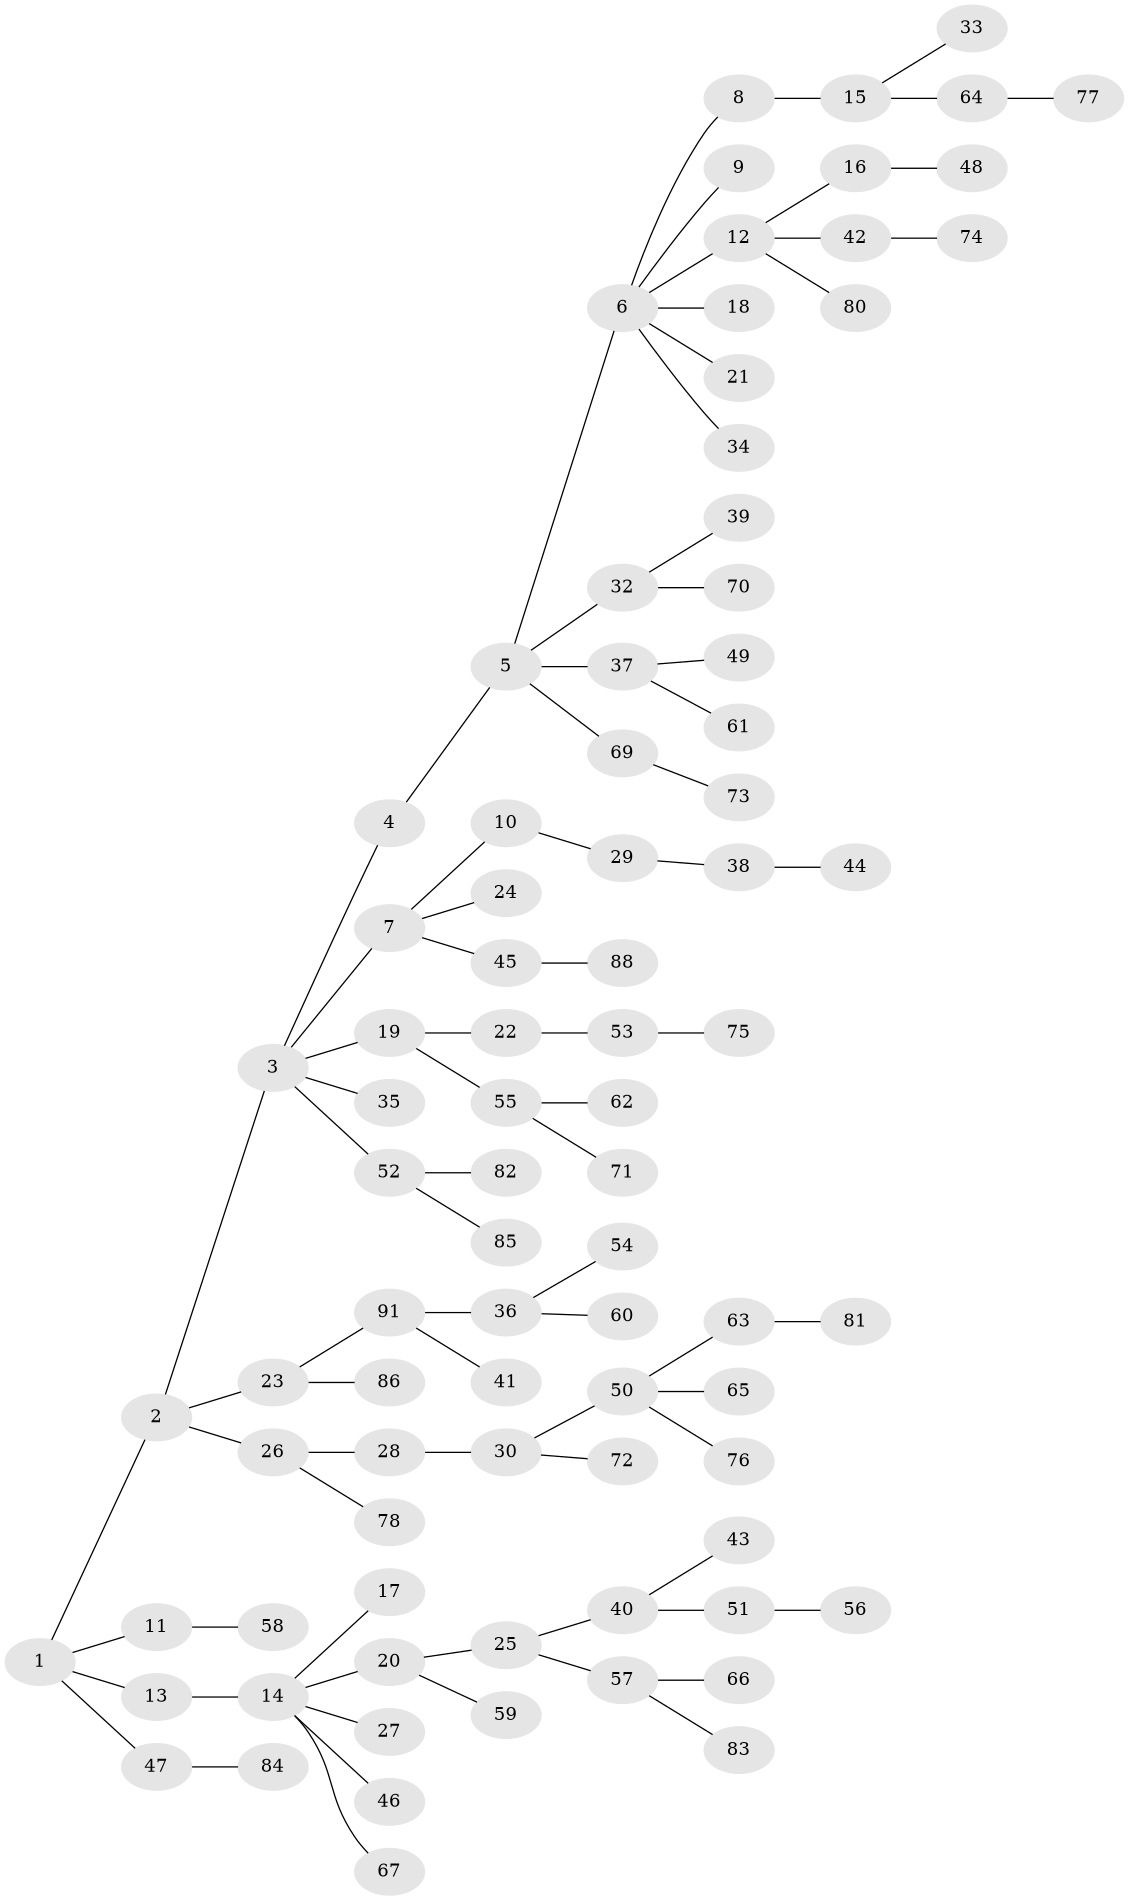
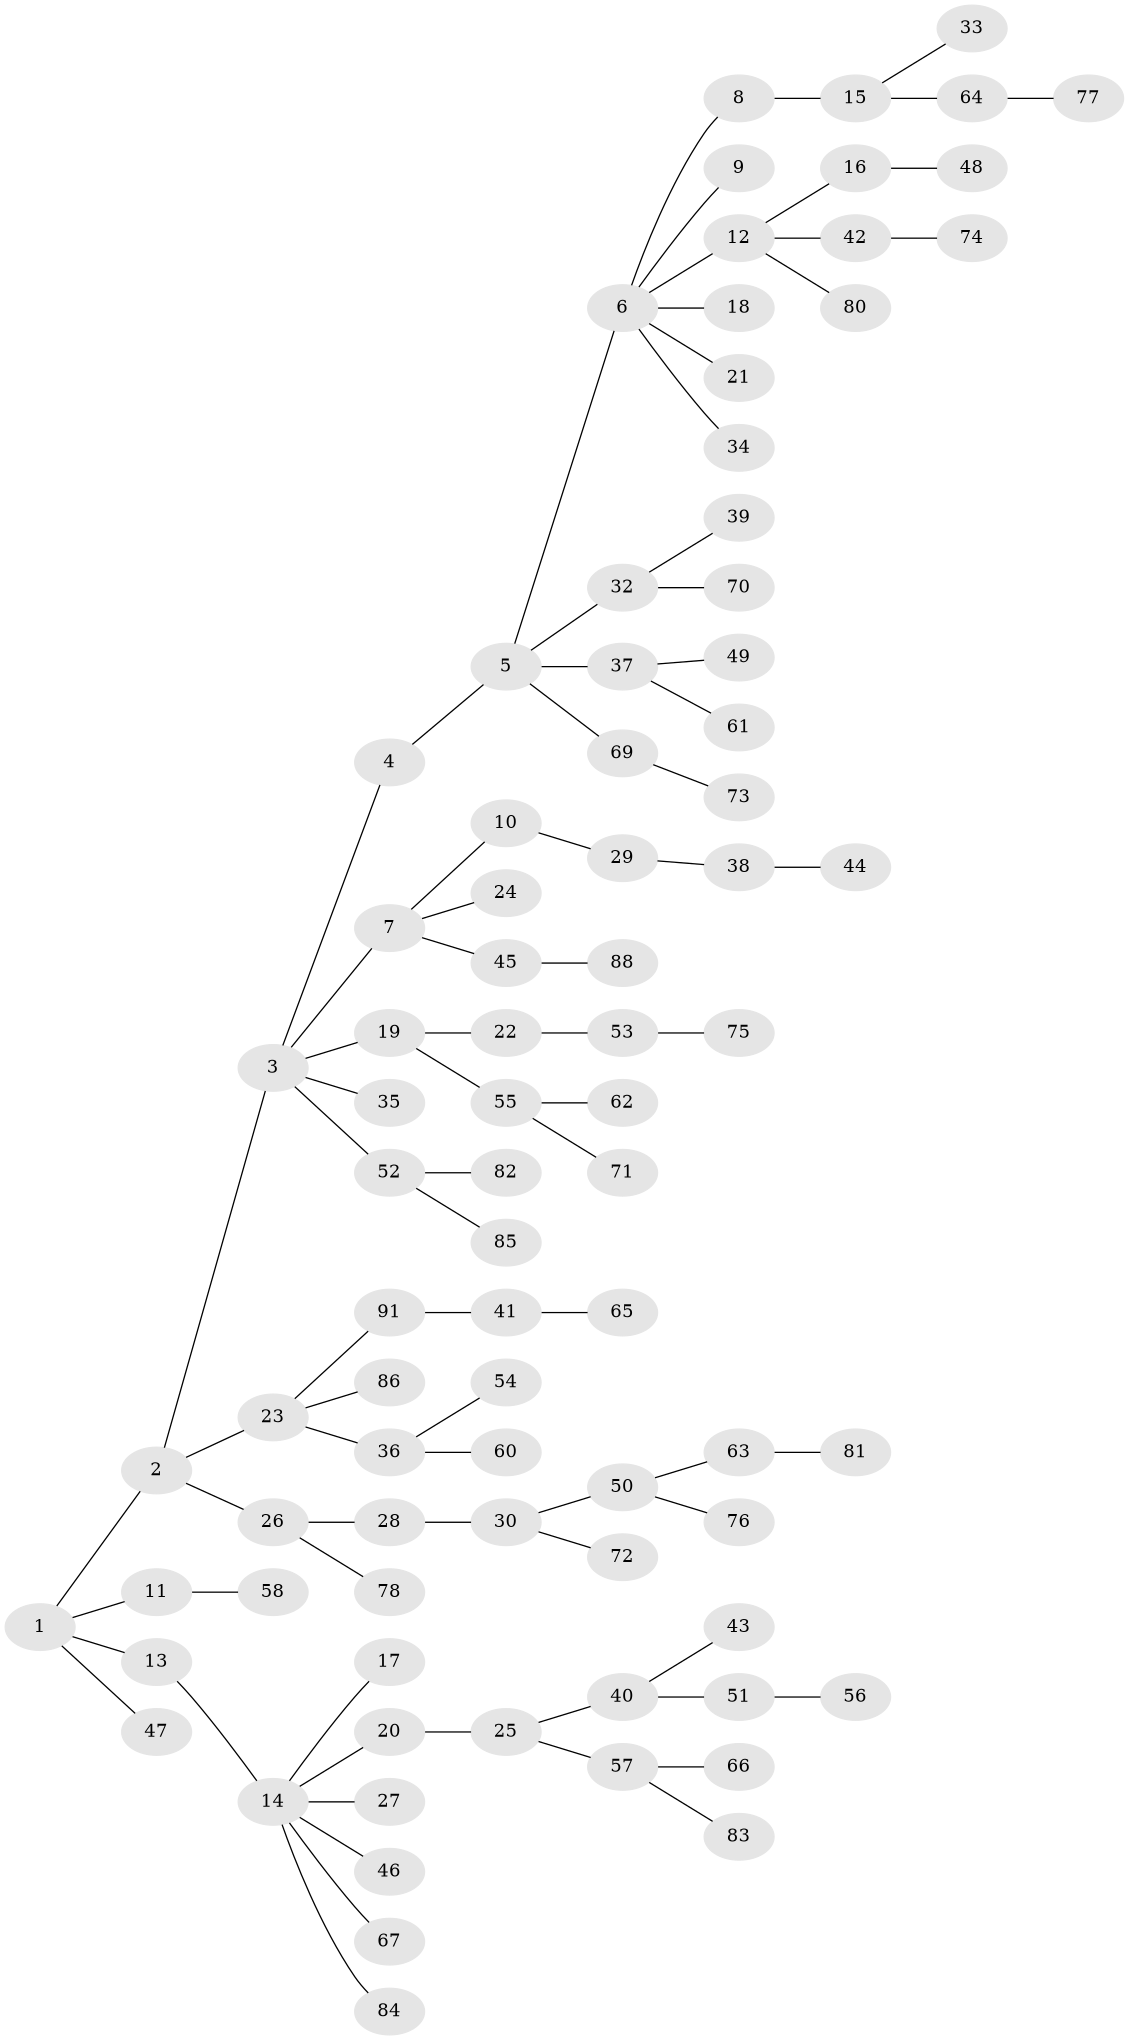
(448, 1313) -> (332, 1435)
(681, 1392) -> (565, 1313)
(506, 1715) -> none
(215, 1767) -> (318, 1912)
